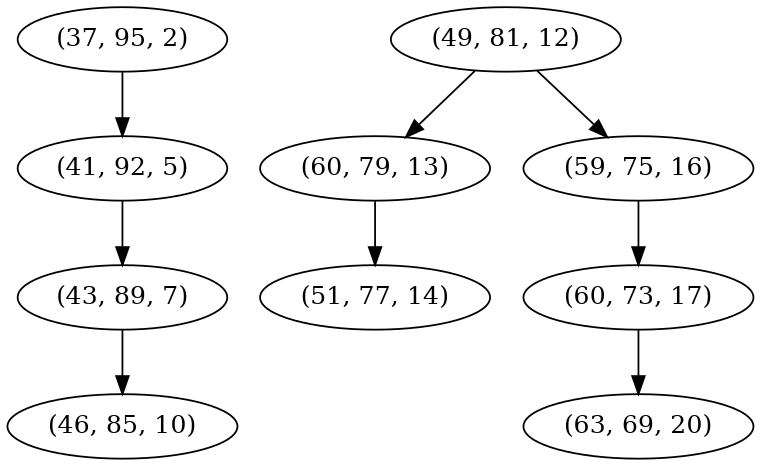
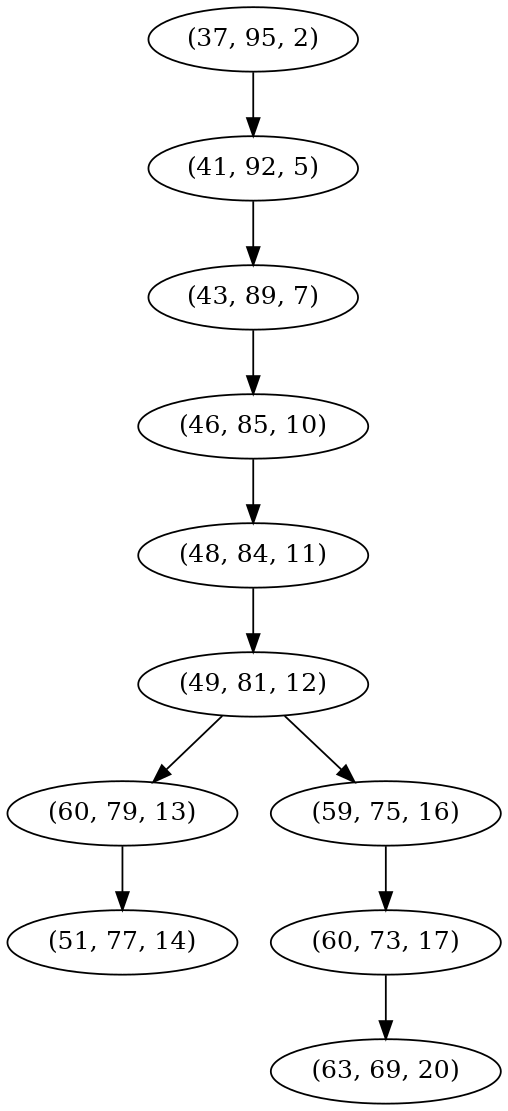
none -> (253, 555)
